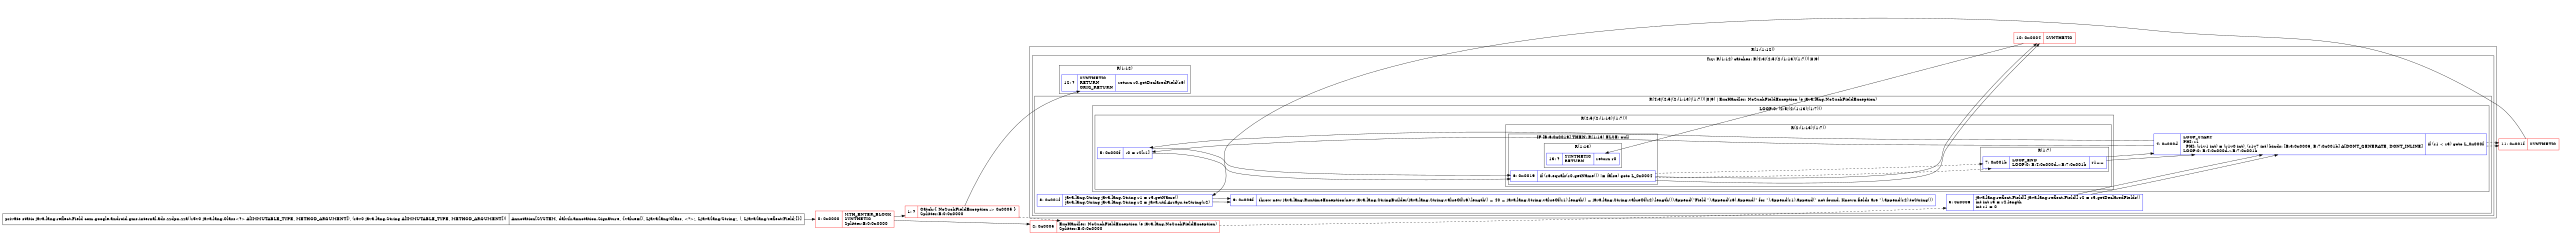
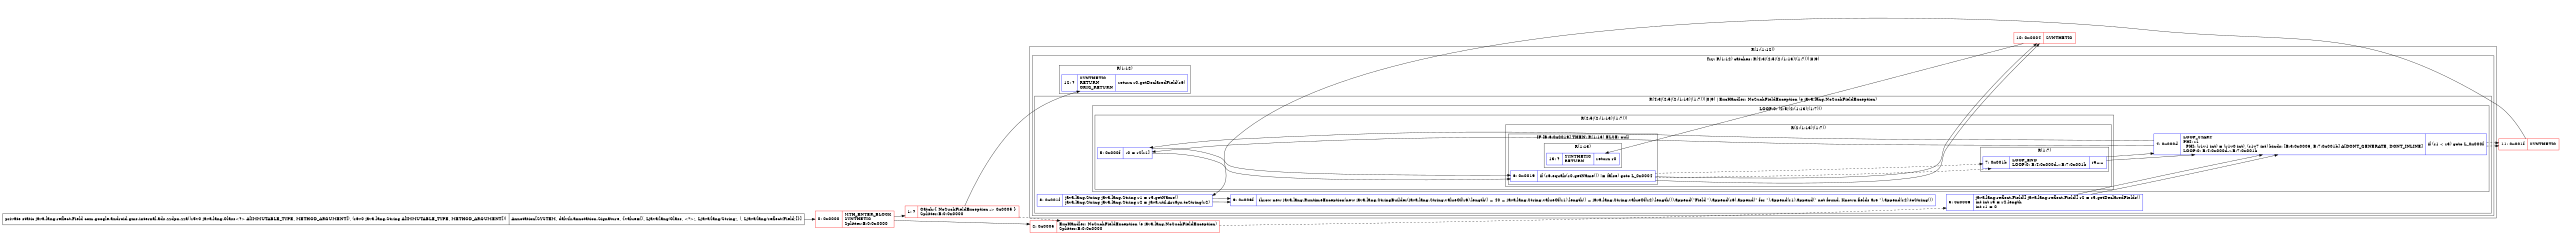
(2098, 163) -> (2098, 163)
